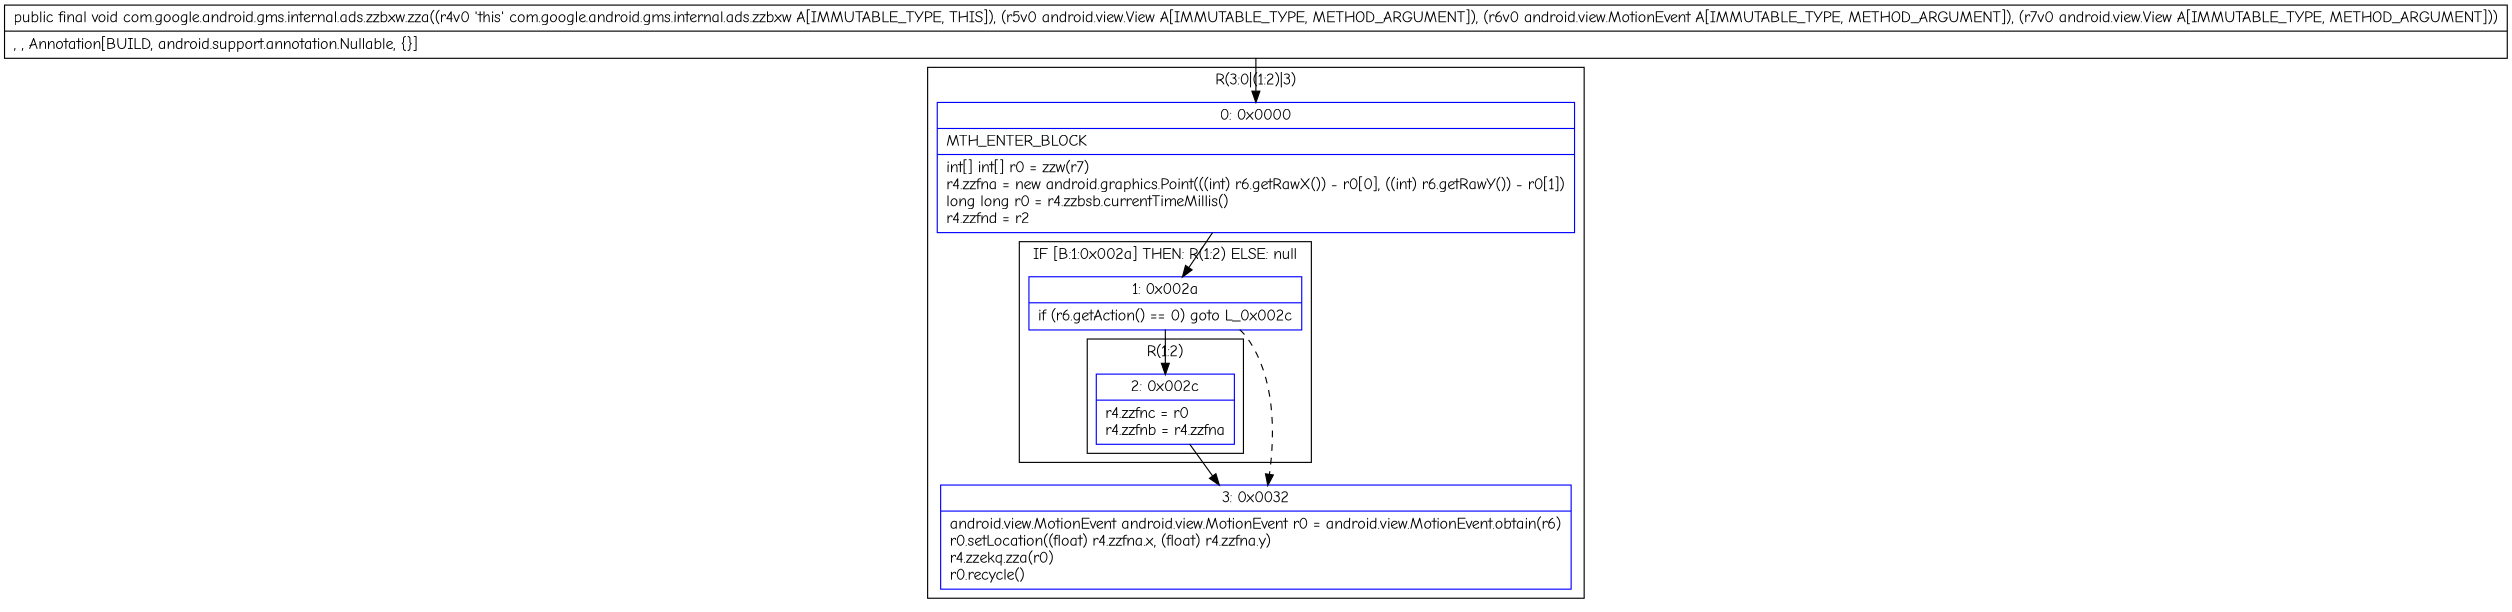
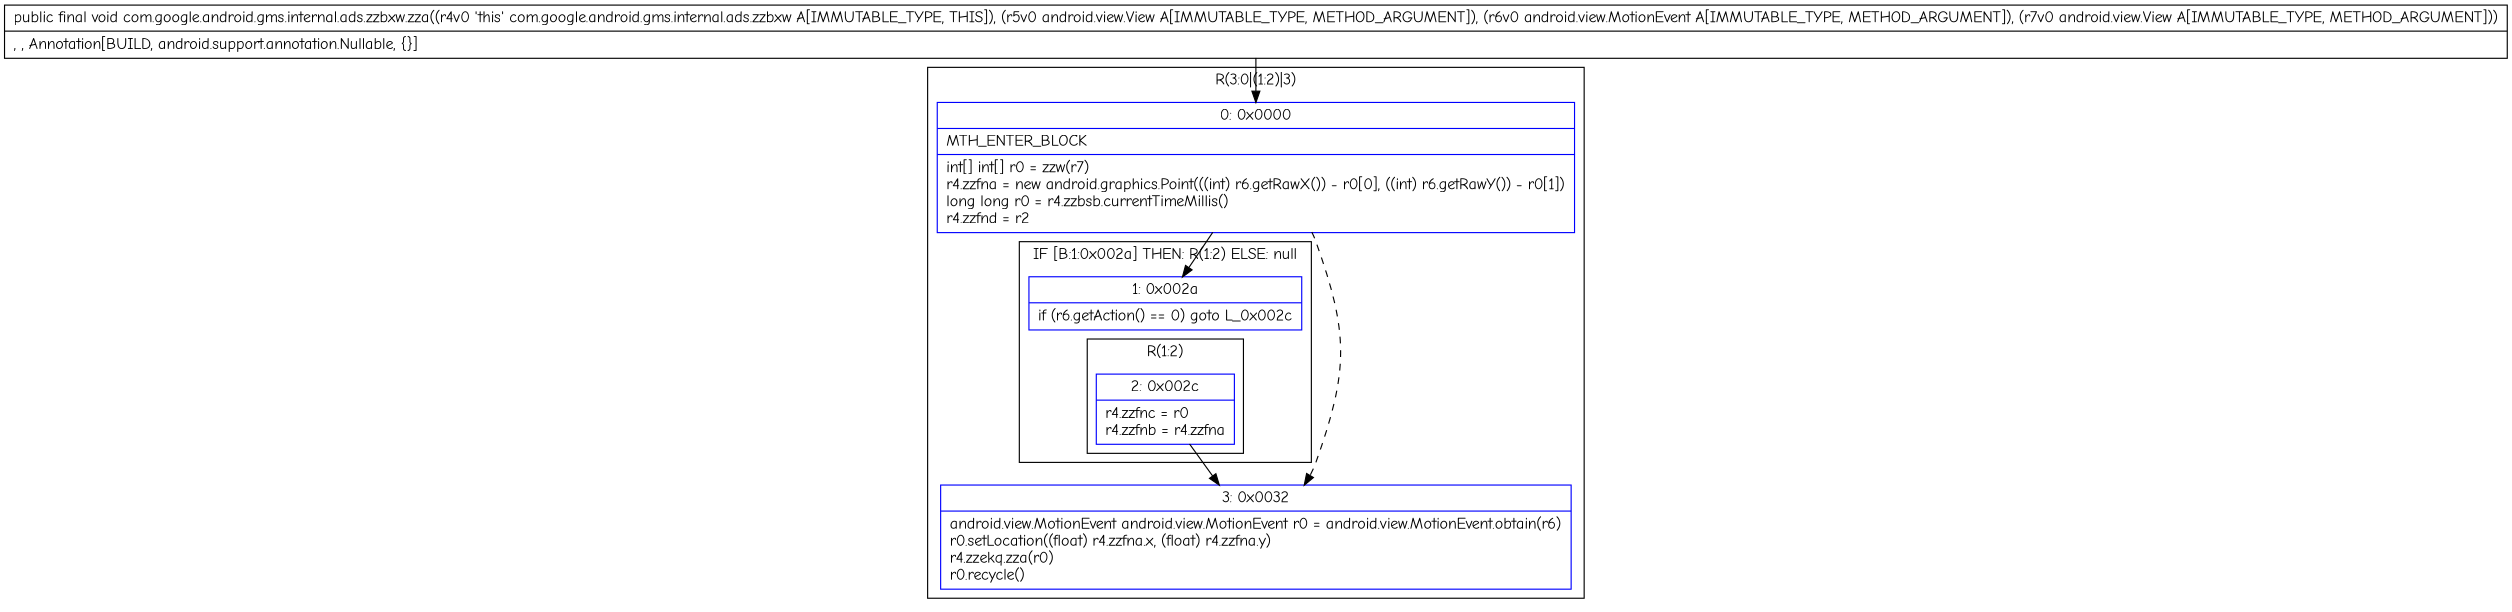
(1165, 346) -> none
(1270, 398) -> (1341, 354)
